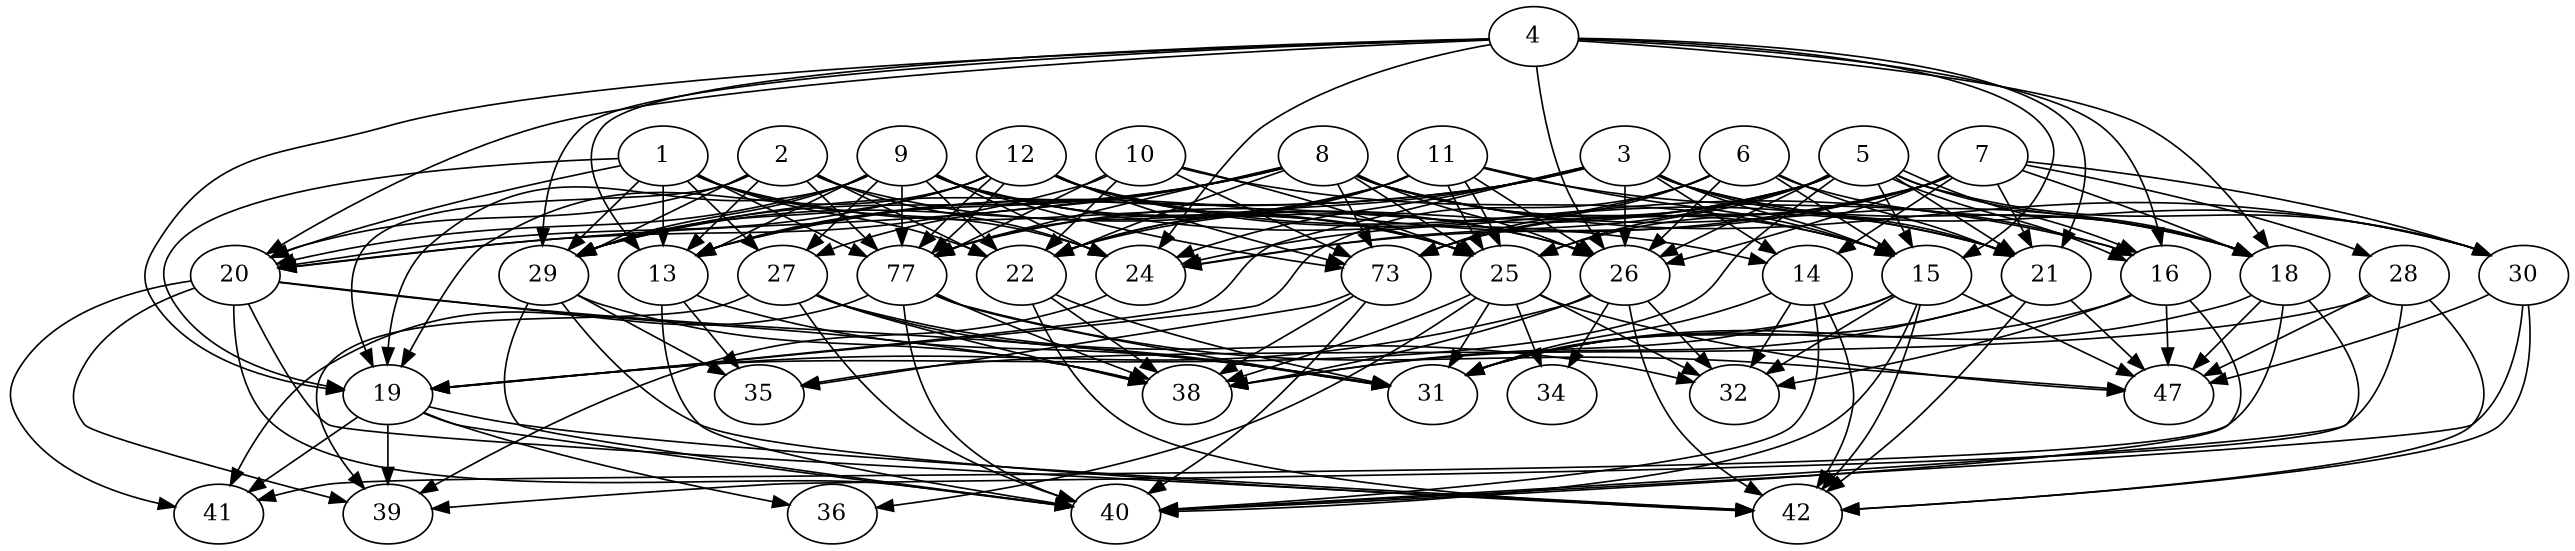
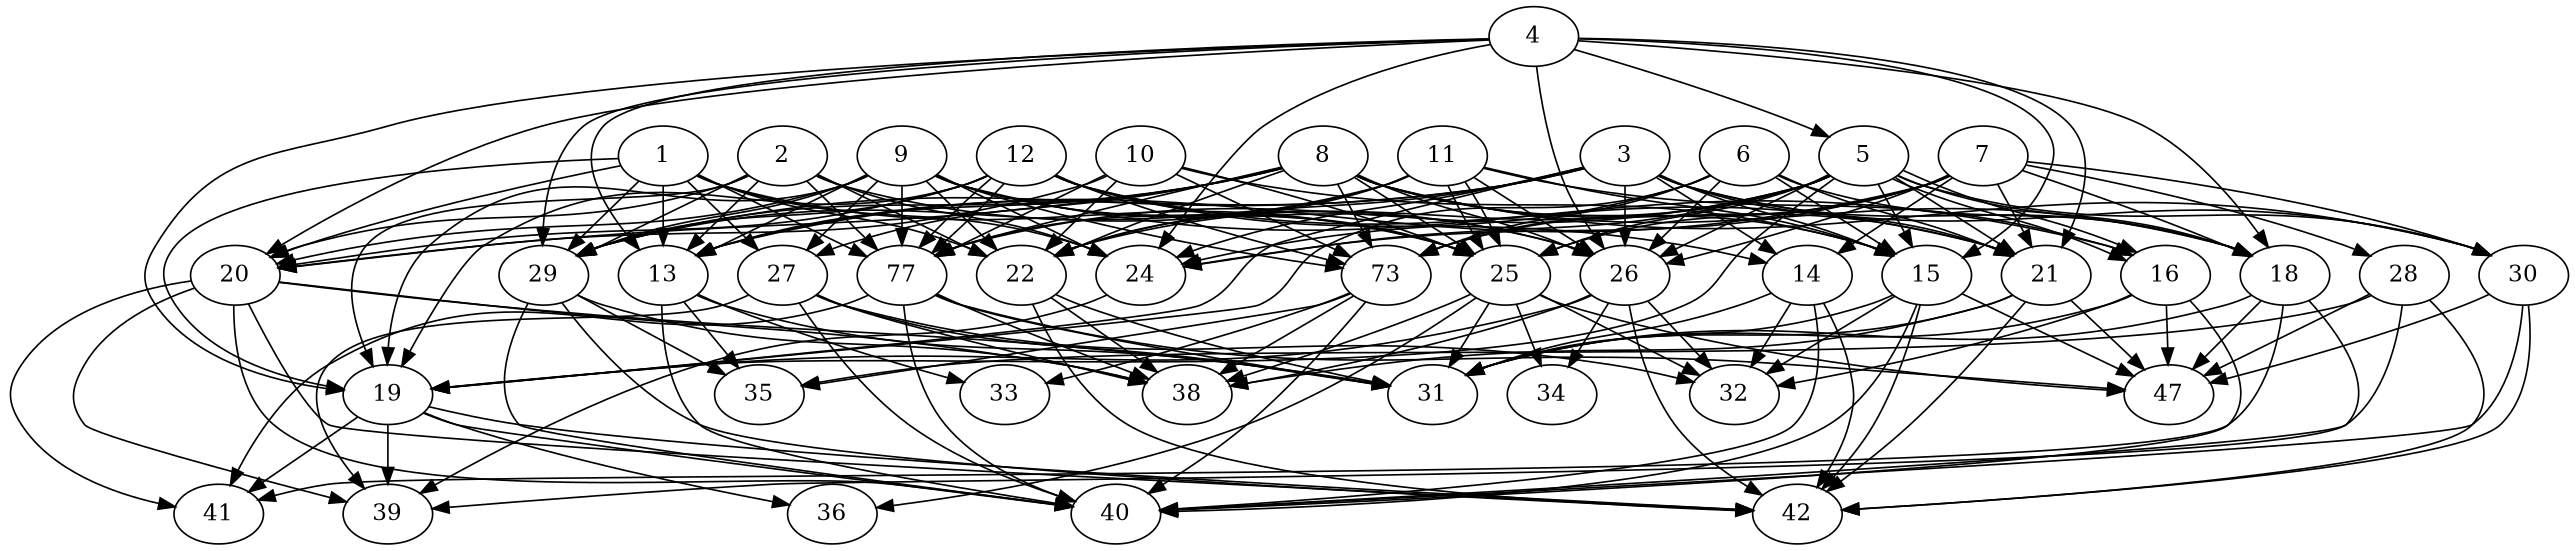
(1904, 68) -> (1695, 87)
(1572, 349) -> none
none -> (1005, 395)
